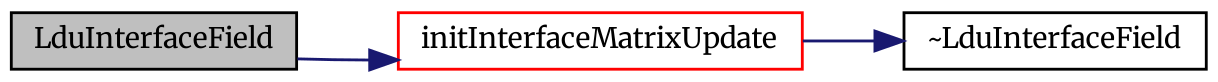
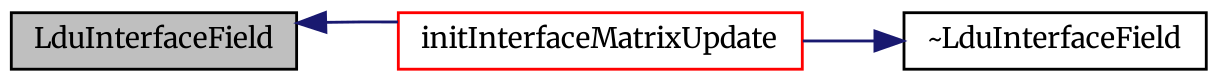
(333, 60) -> (362, 22)
